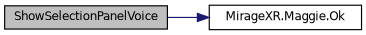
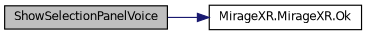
(285, 17) -> (285, 17)
